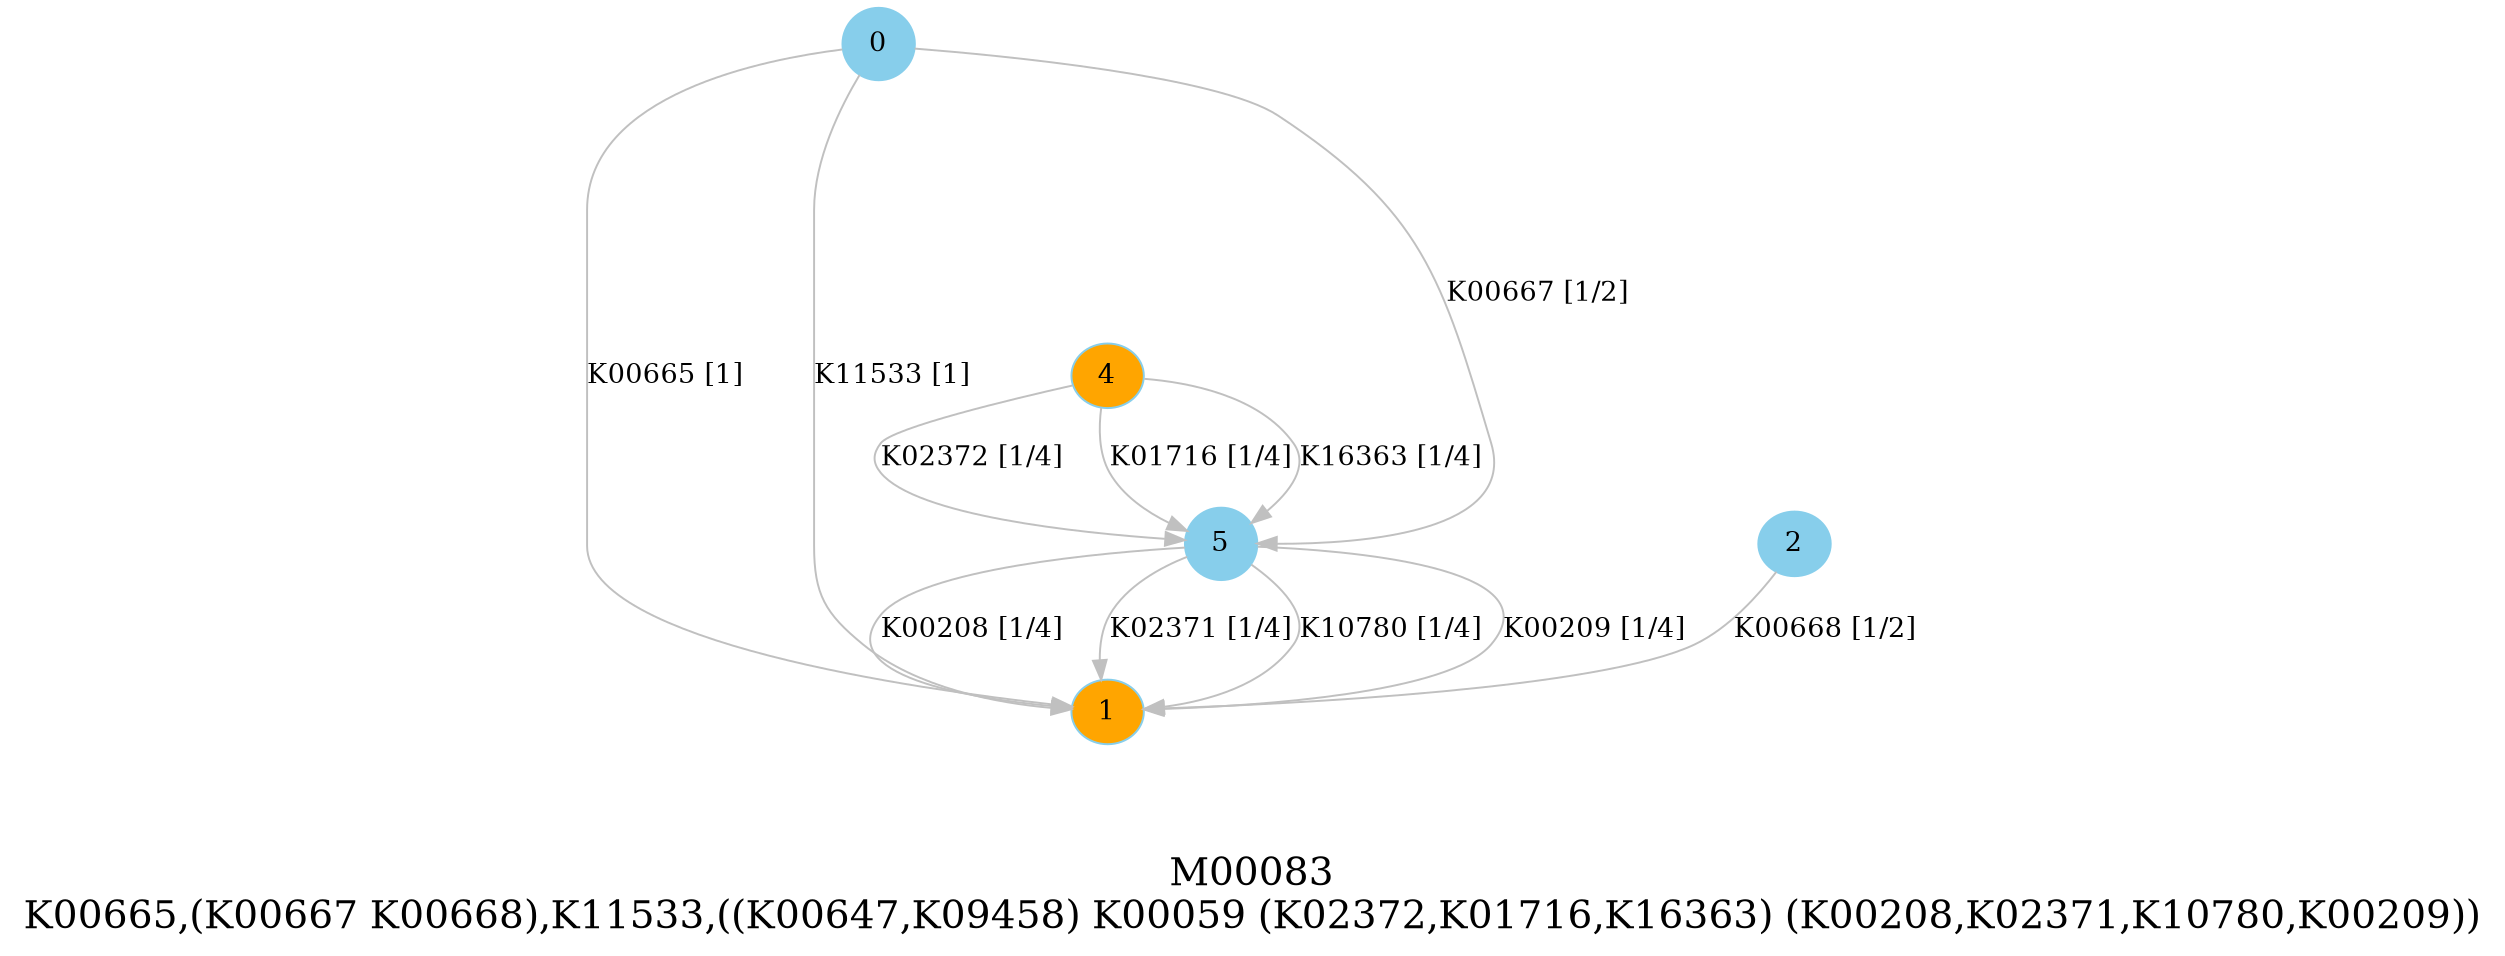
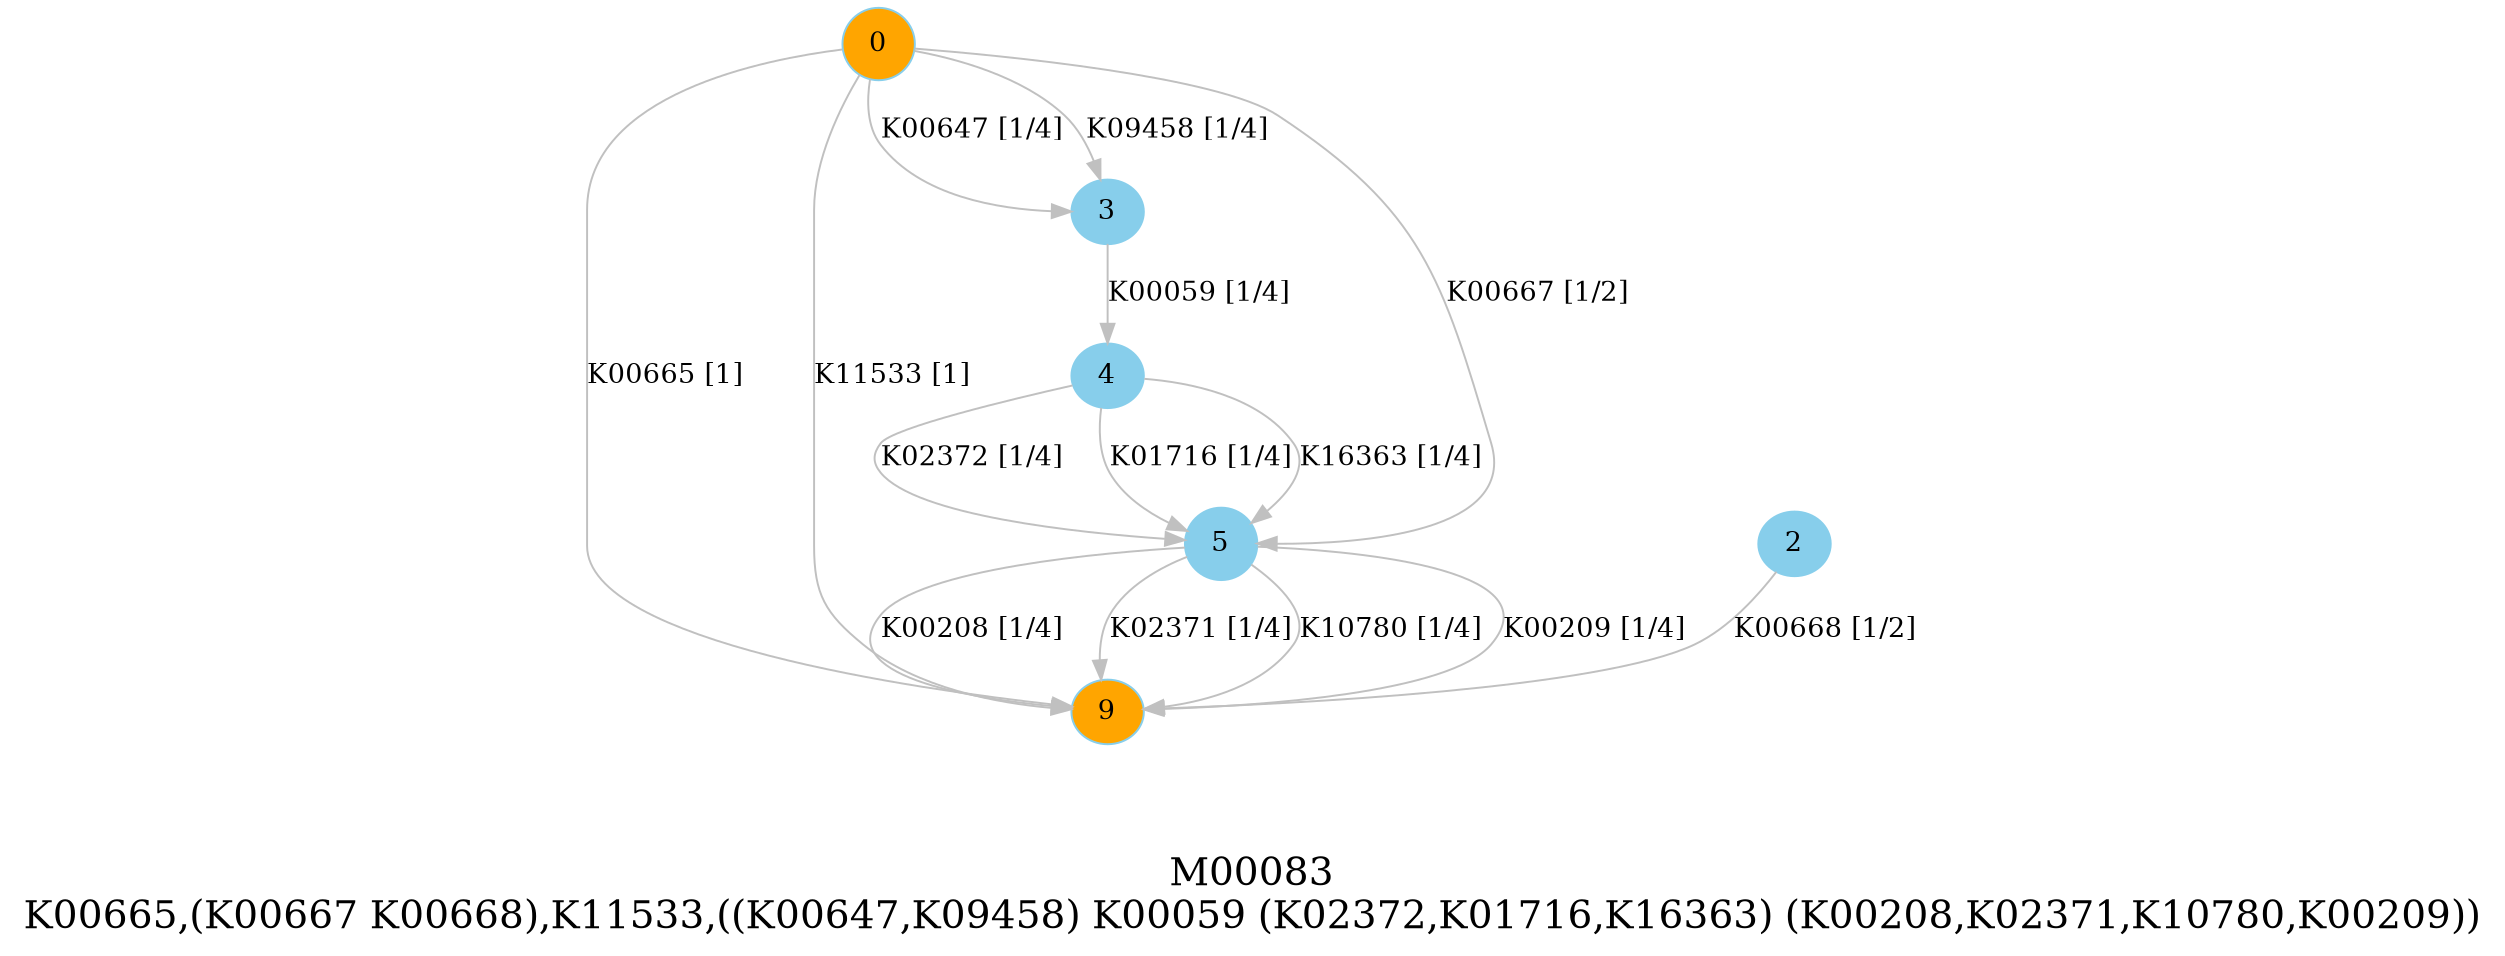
(879, 44) -> (879, 44)
none -> (1108, 212)
(1108, 376) -> (1108, 376)
(1108, 712) -> (1108, 712)
